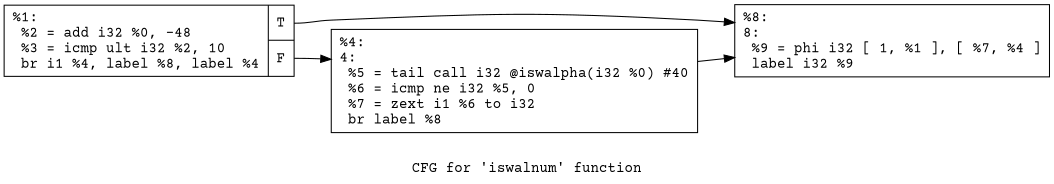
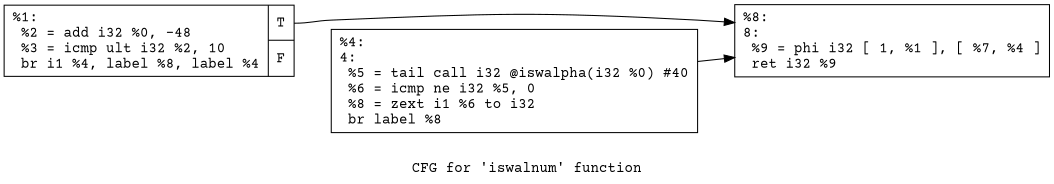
(307, 58) -> none
(799, 63) -> (790, 63)
(438, 104) -> (438, 104)
